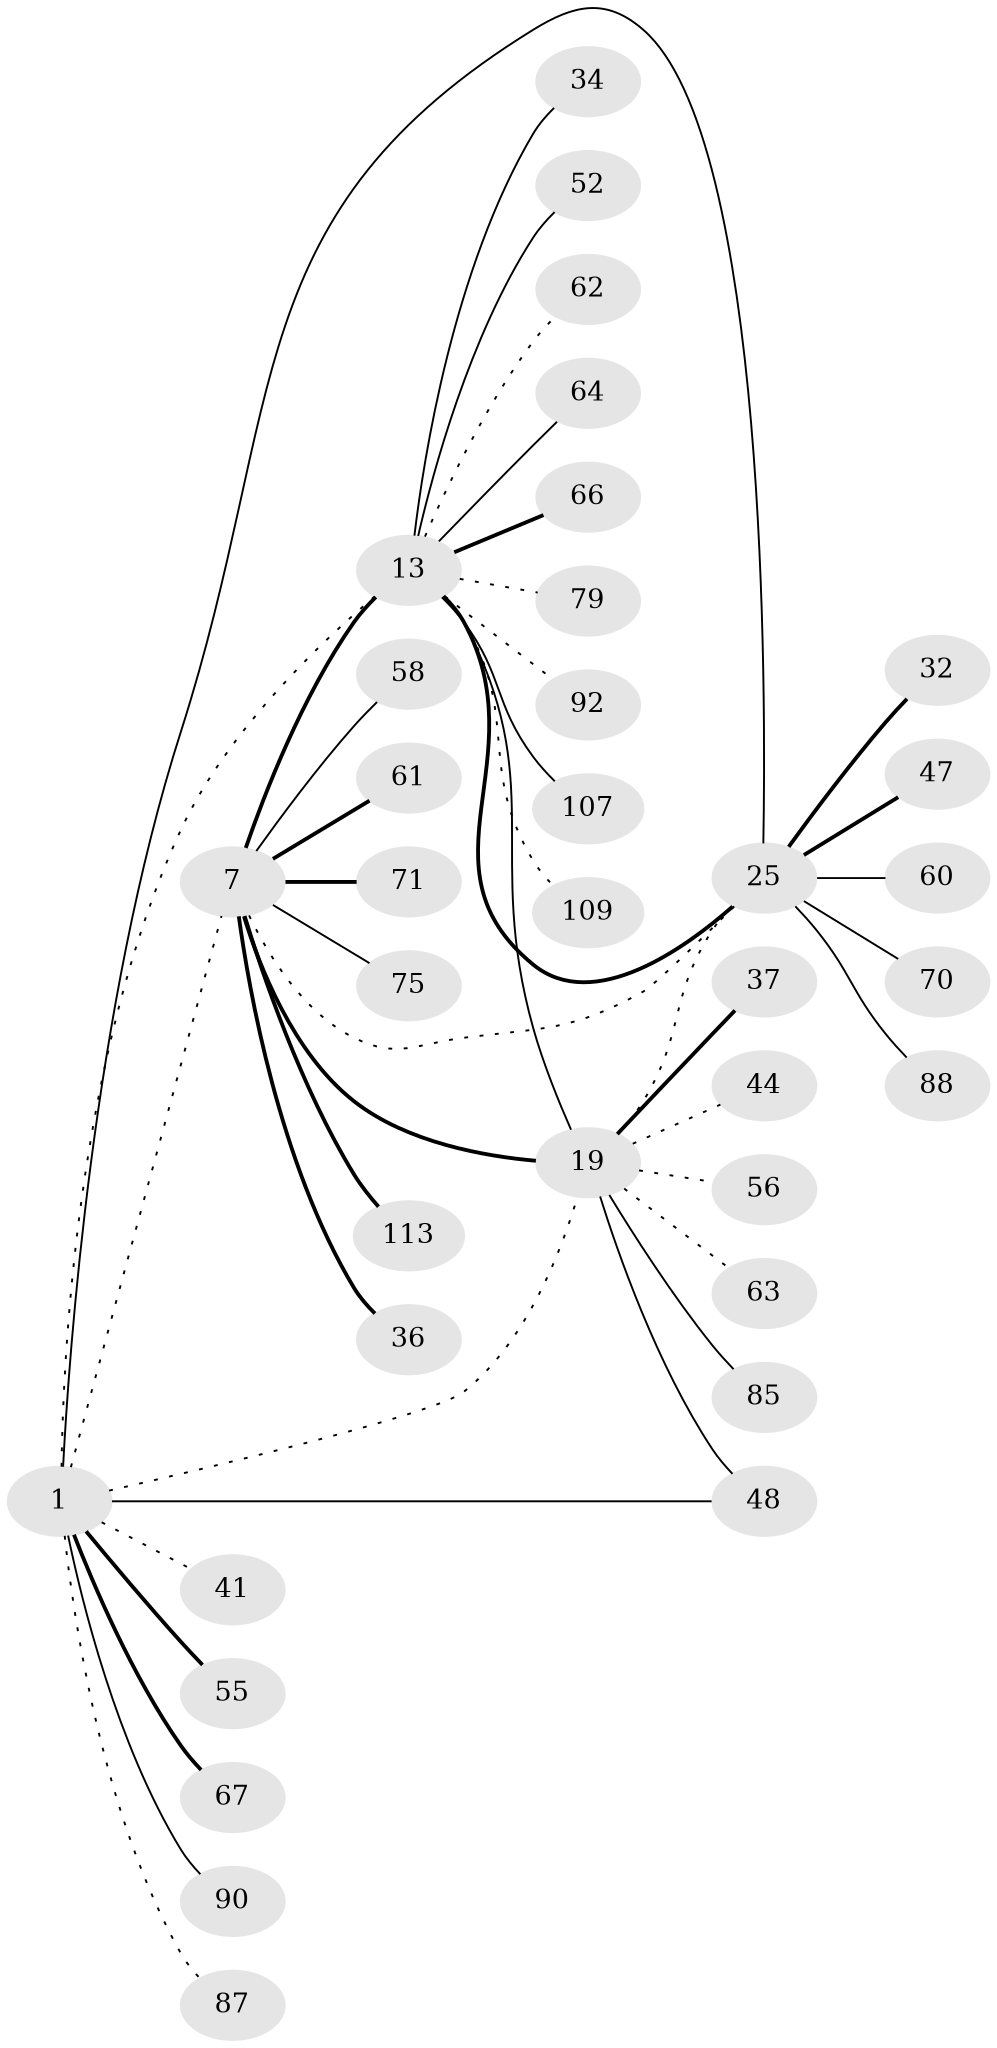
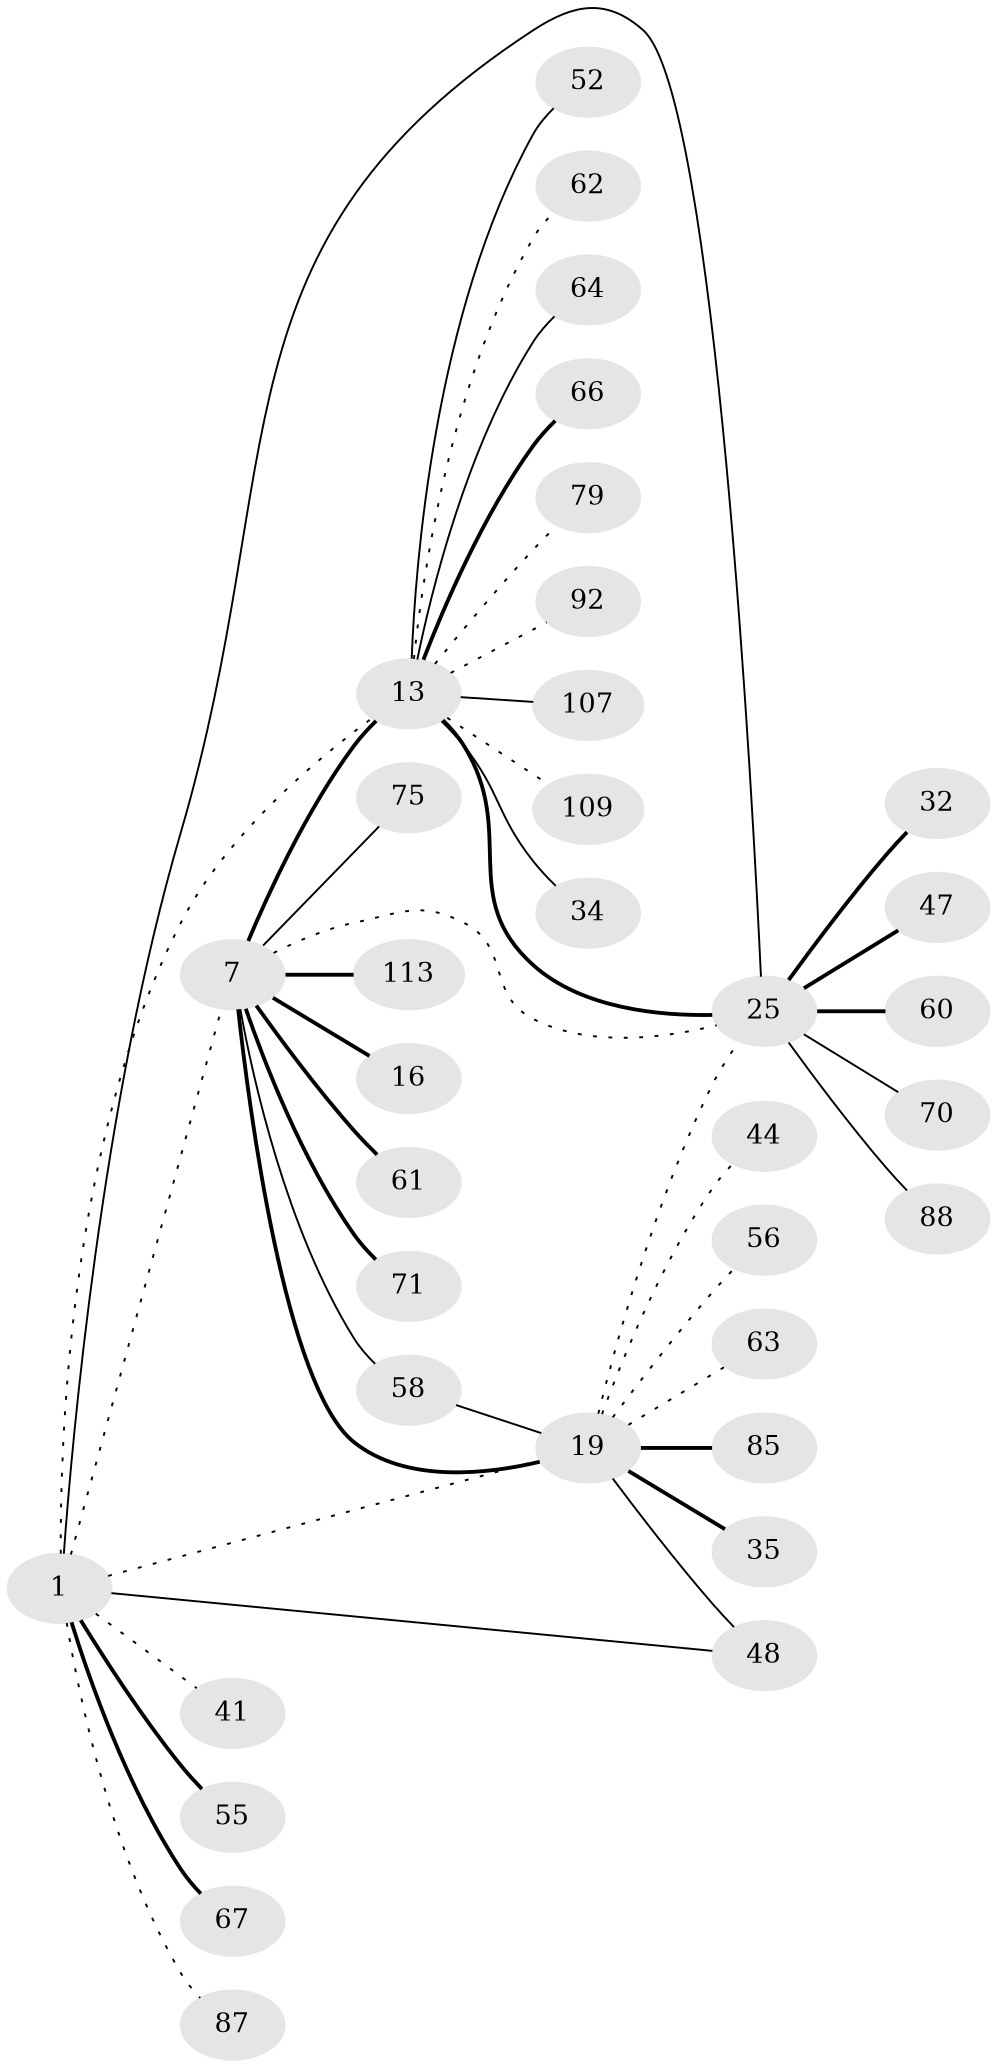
(512, 860) -> (499, 1419)
(851, 878) -> (851, 1011)
(764, 982) -> (764, 1552)
(668, 1285) -> (677, 1448)
(409, 1340) -> (409, 1079)
(233, 1901) -> none
